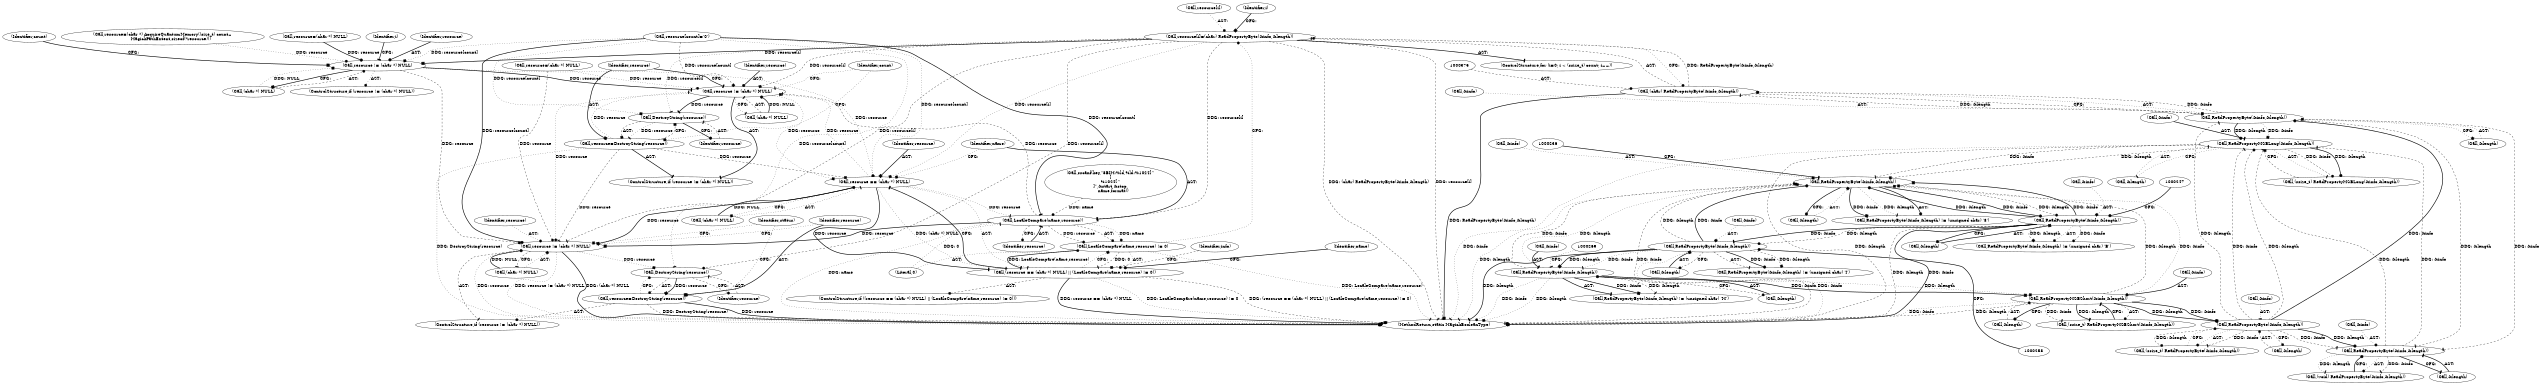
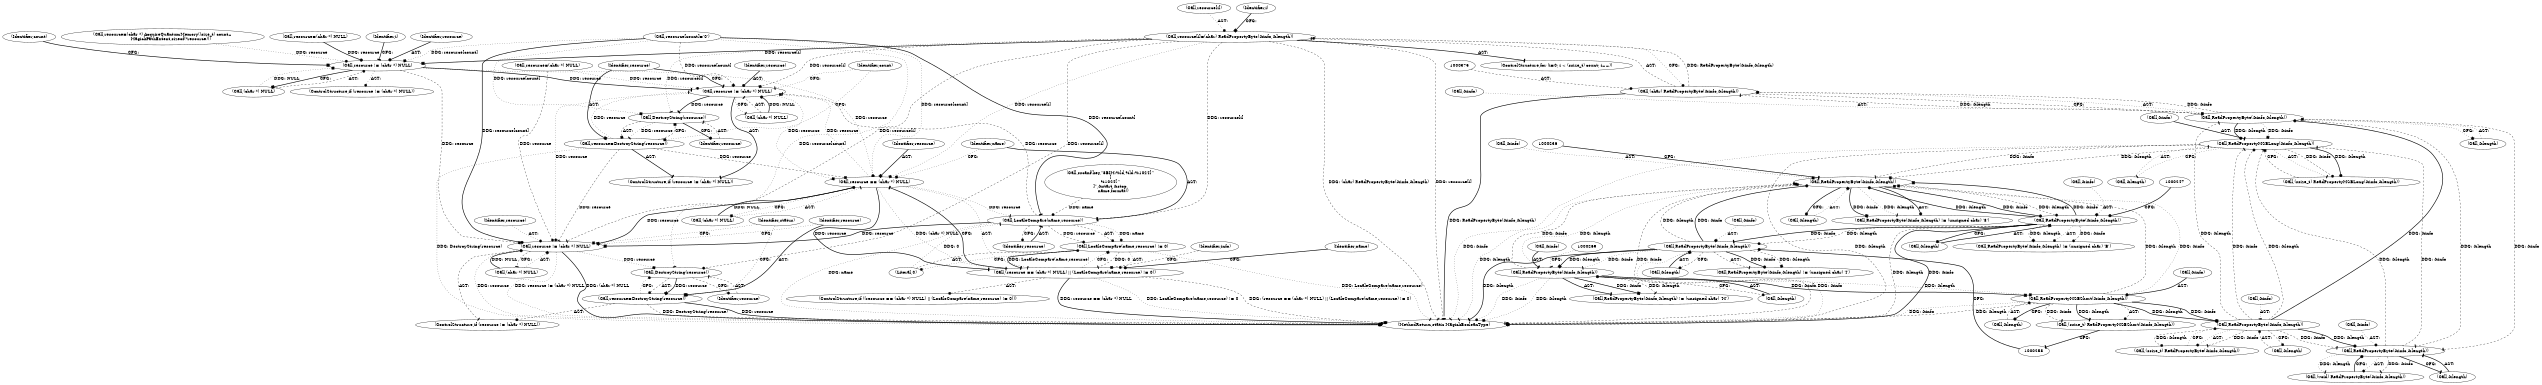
(1480, 150) -> (1480, 150)
(1252, 177) -> (1000, 257)
(995, 253) -> (995, 253)
(2110, 310) -> (2073, 339)
